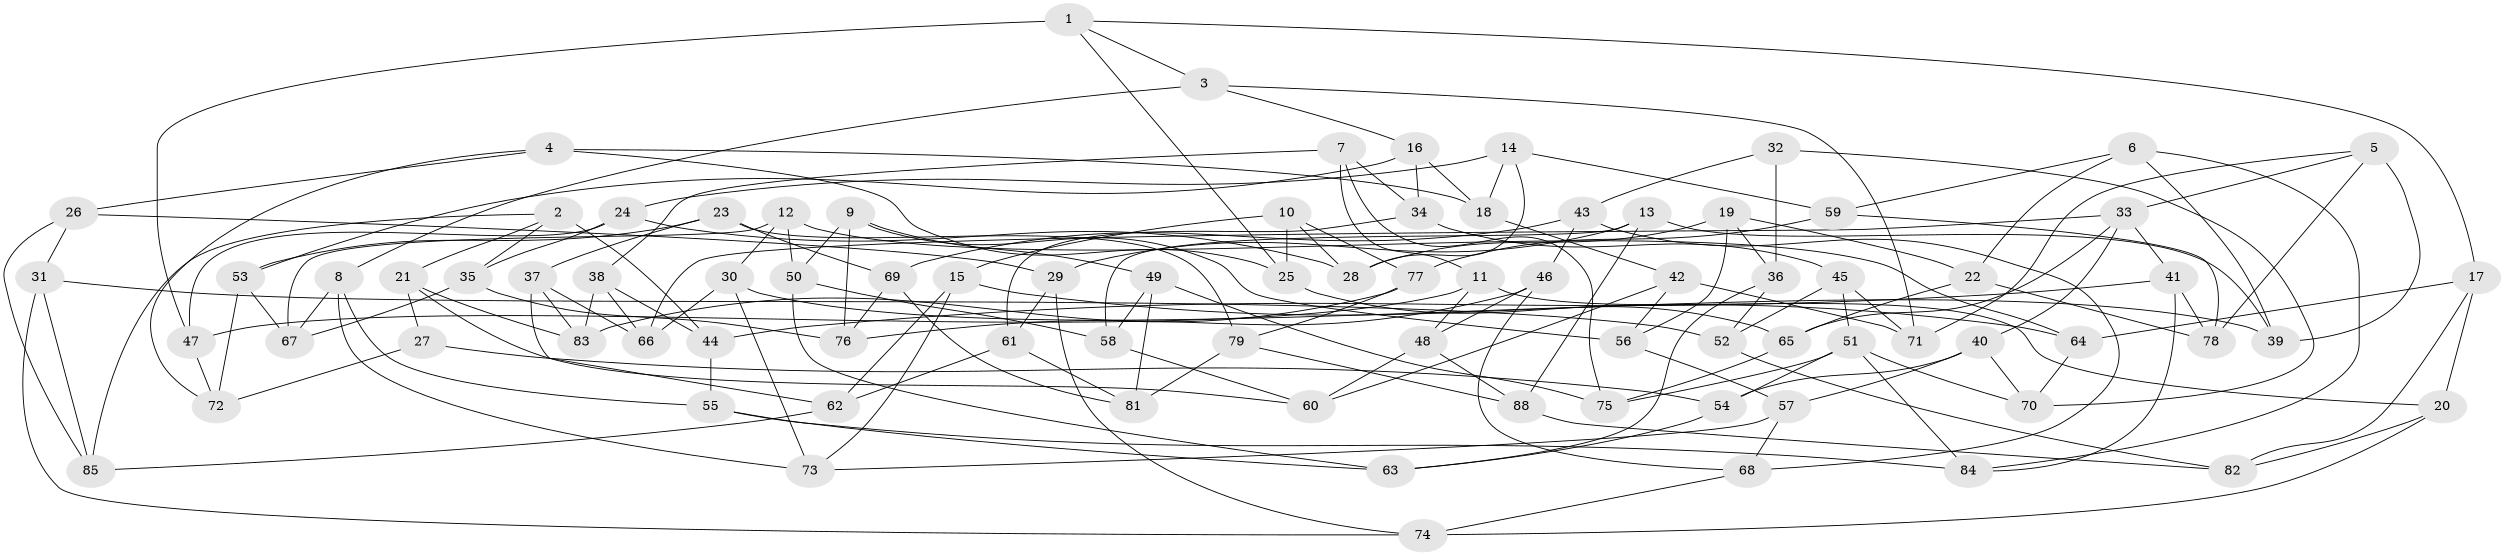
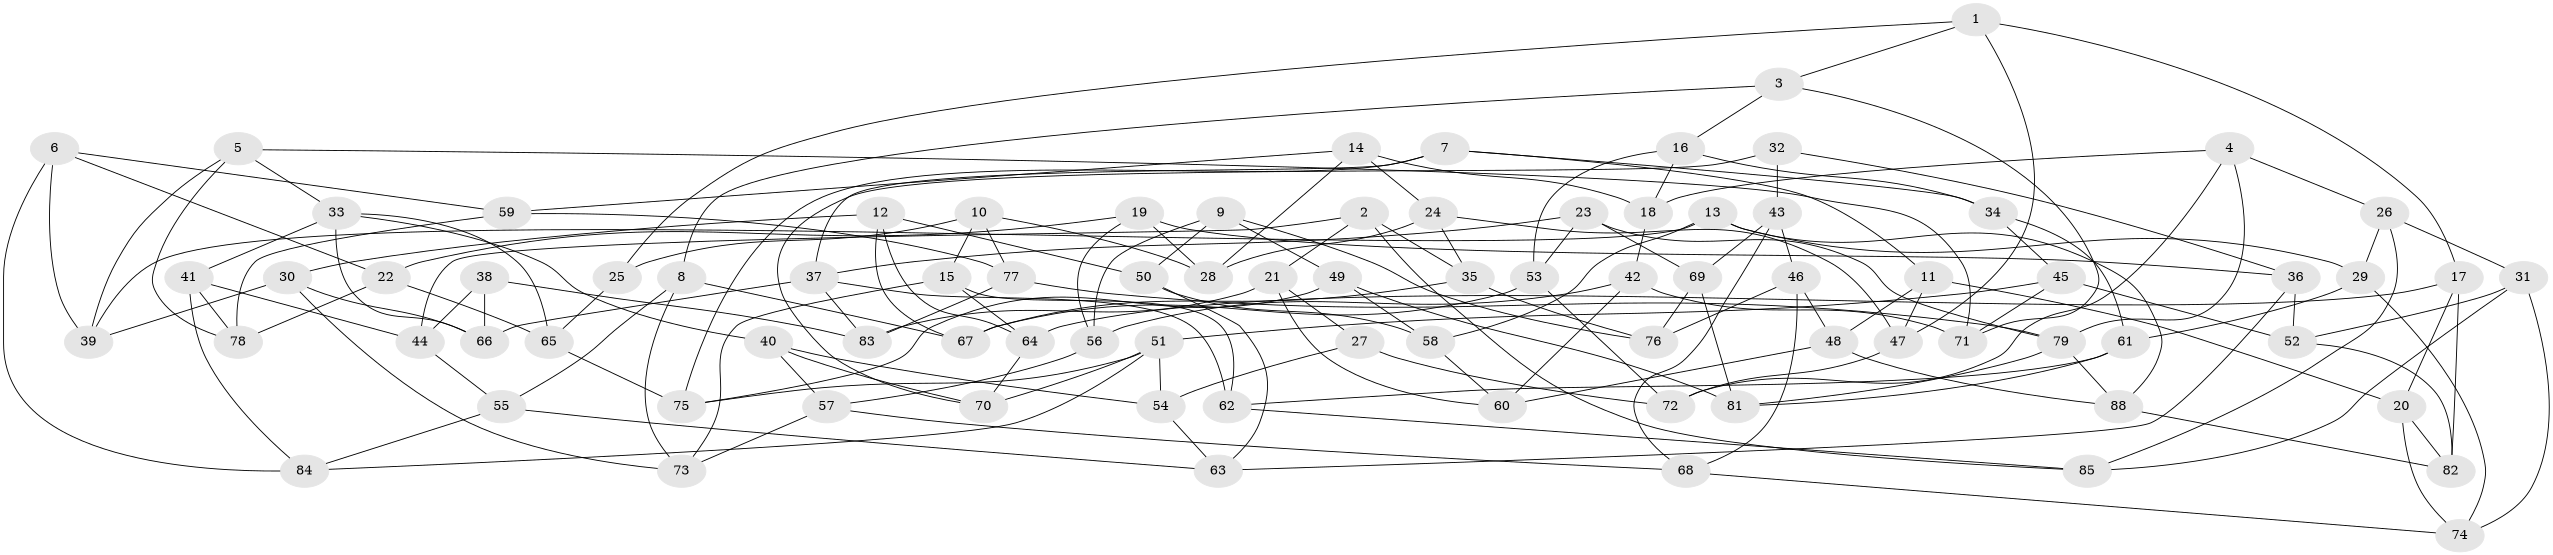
(951, 168) -> (1098, 172)
(916, 227) -> (2223, 296)
